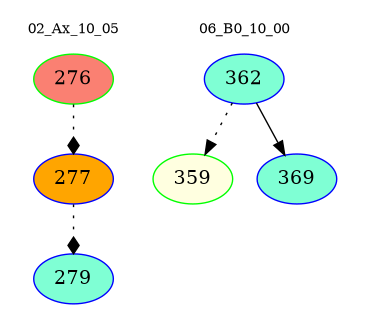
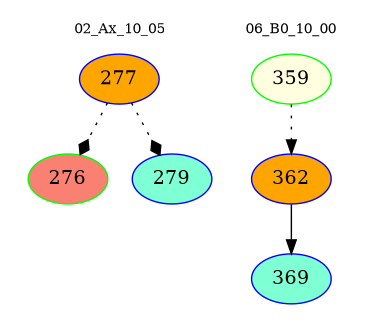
(244, 79) -> (291, 179)
(74, 121) -> (98, 121)
(222, 123) -> (291, 122)
